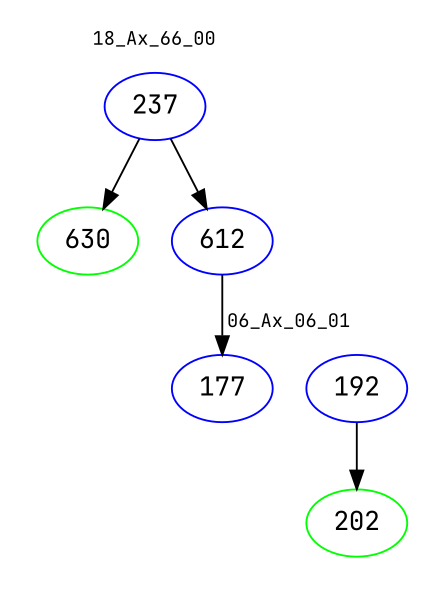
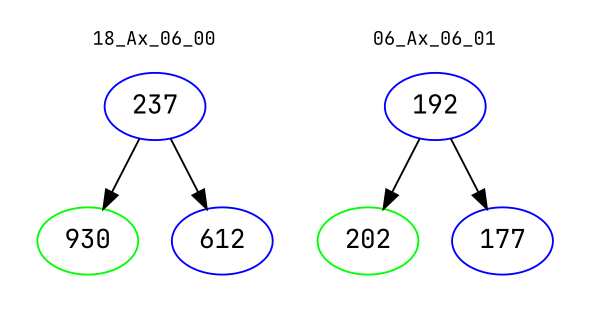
(155, 40) -> (155, 40)
(88, 241) -> (88, 241)
(222, 316) -> (465, 165)
